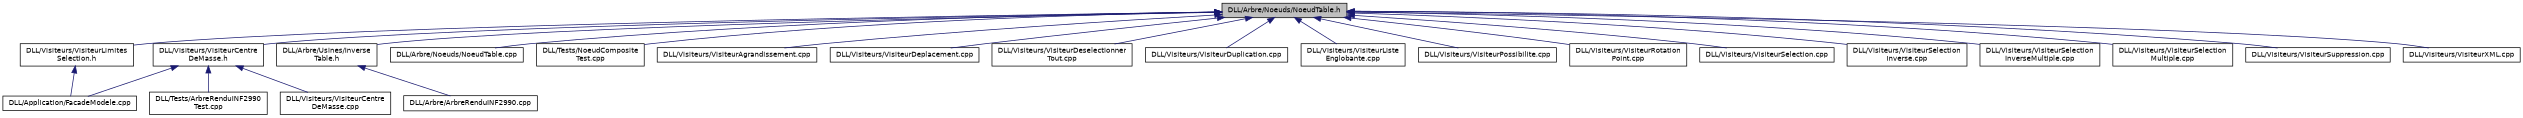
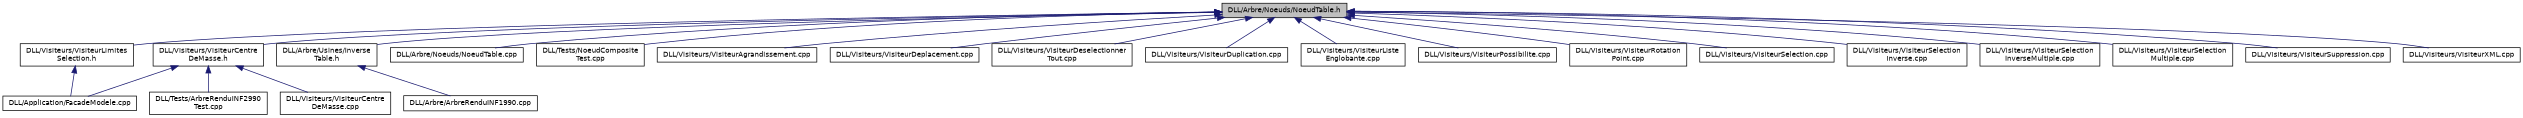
(471, 103) -> (471, 103)
